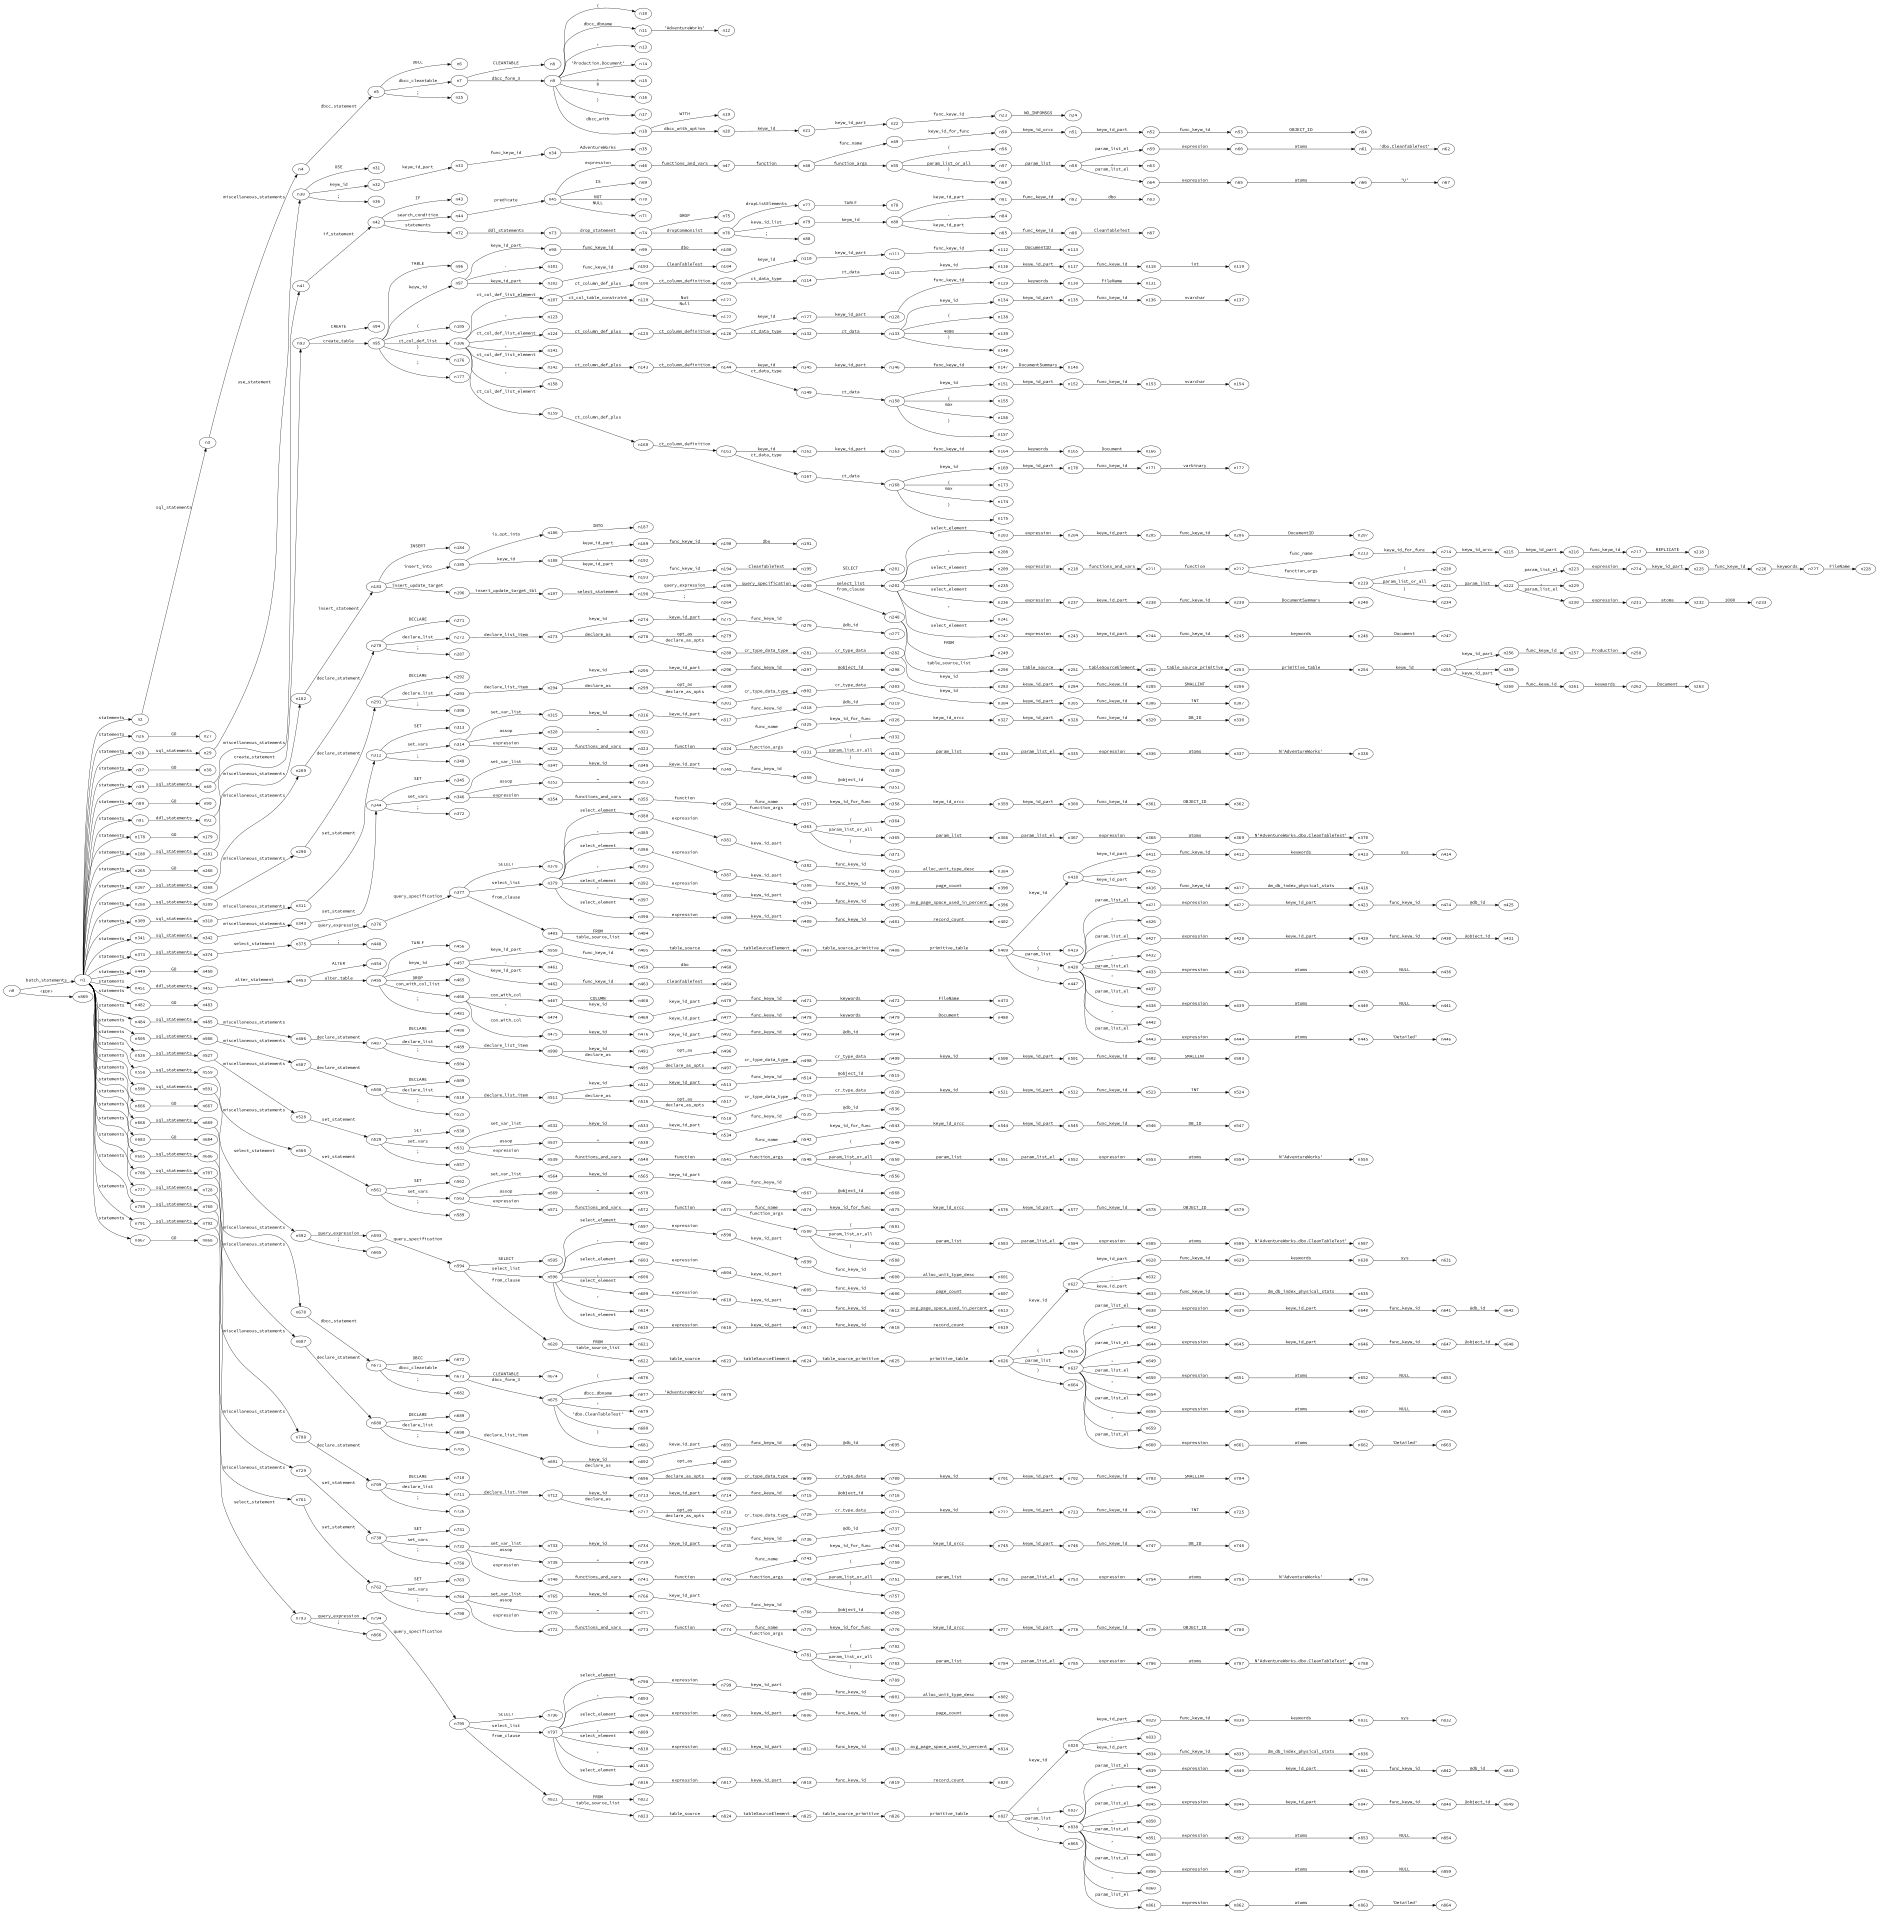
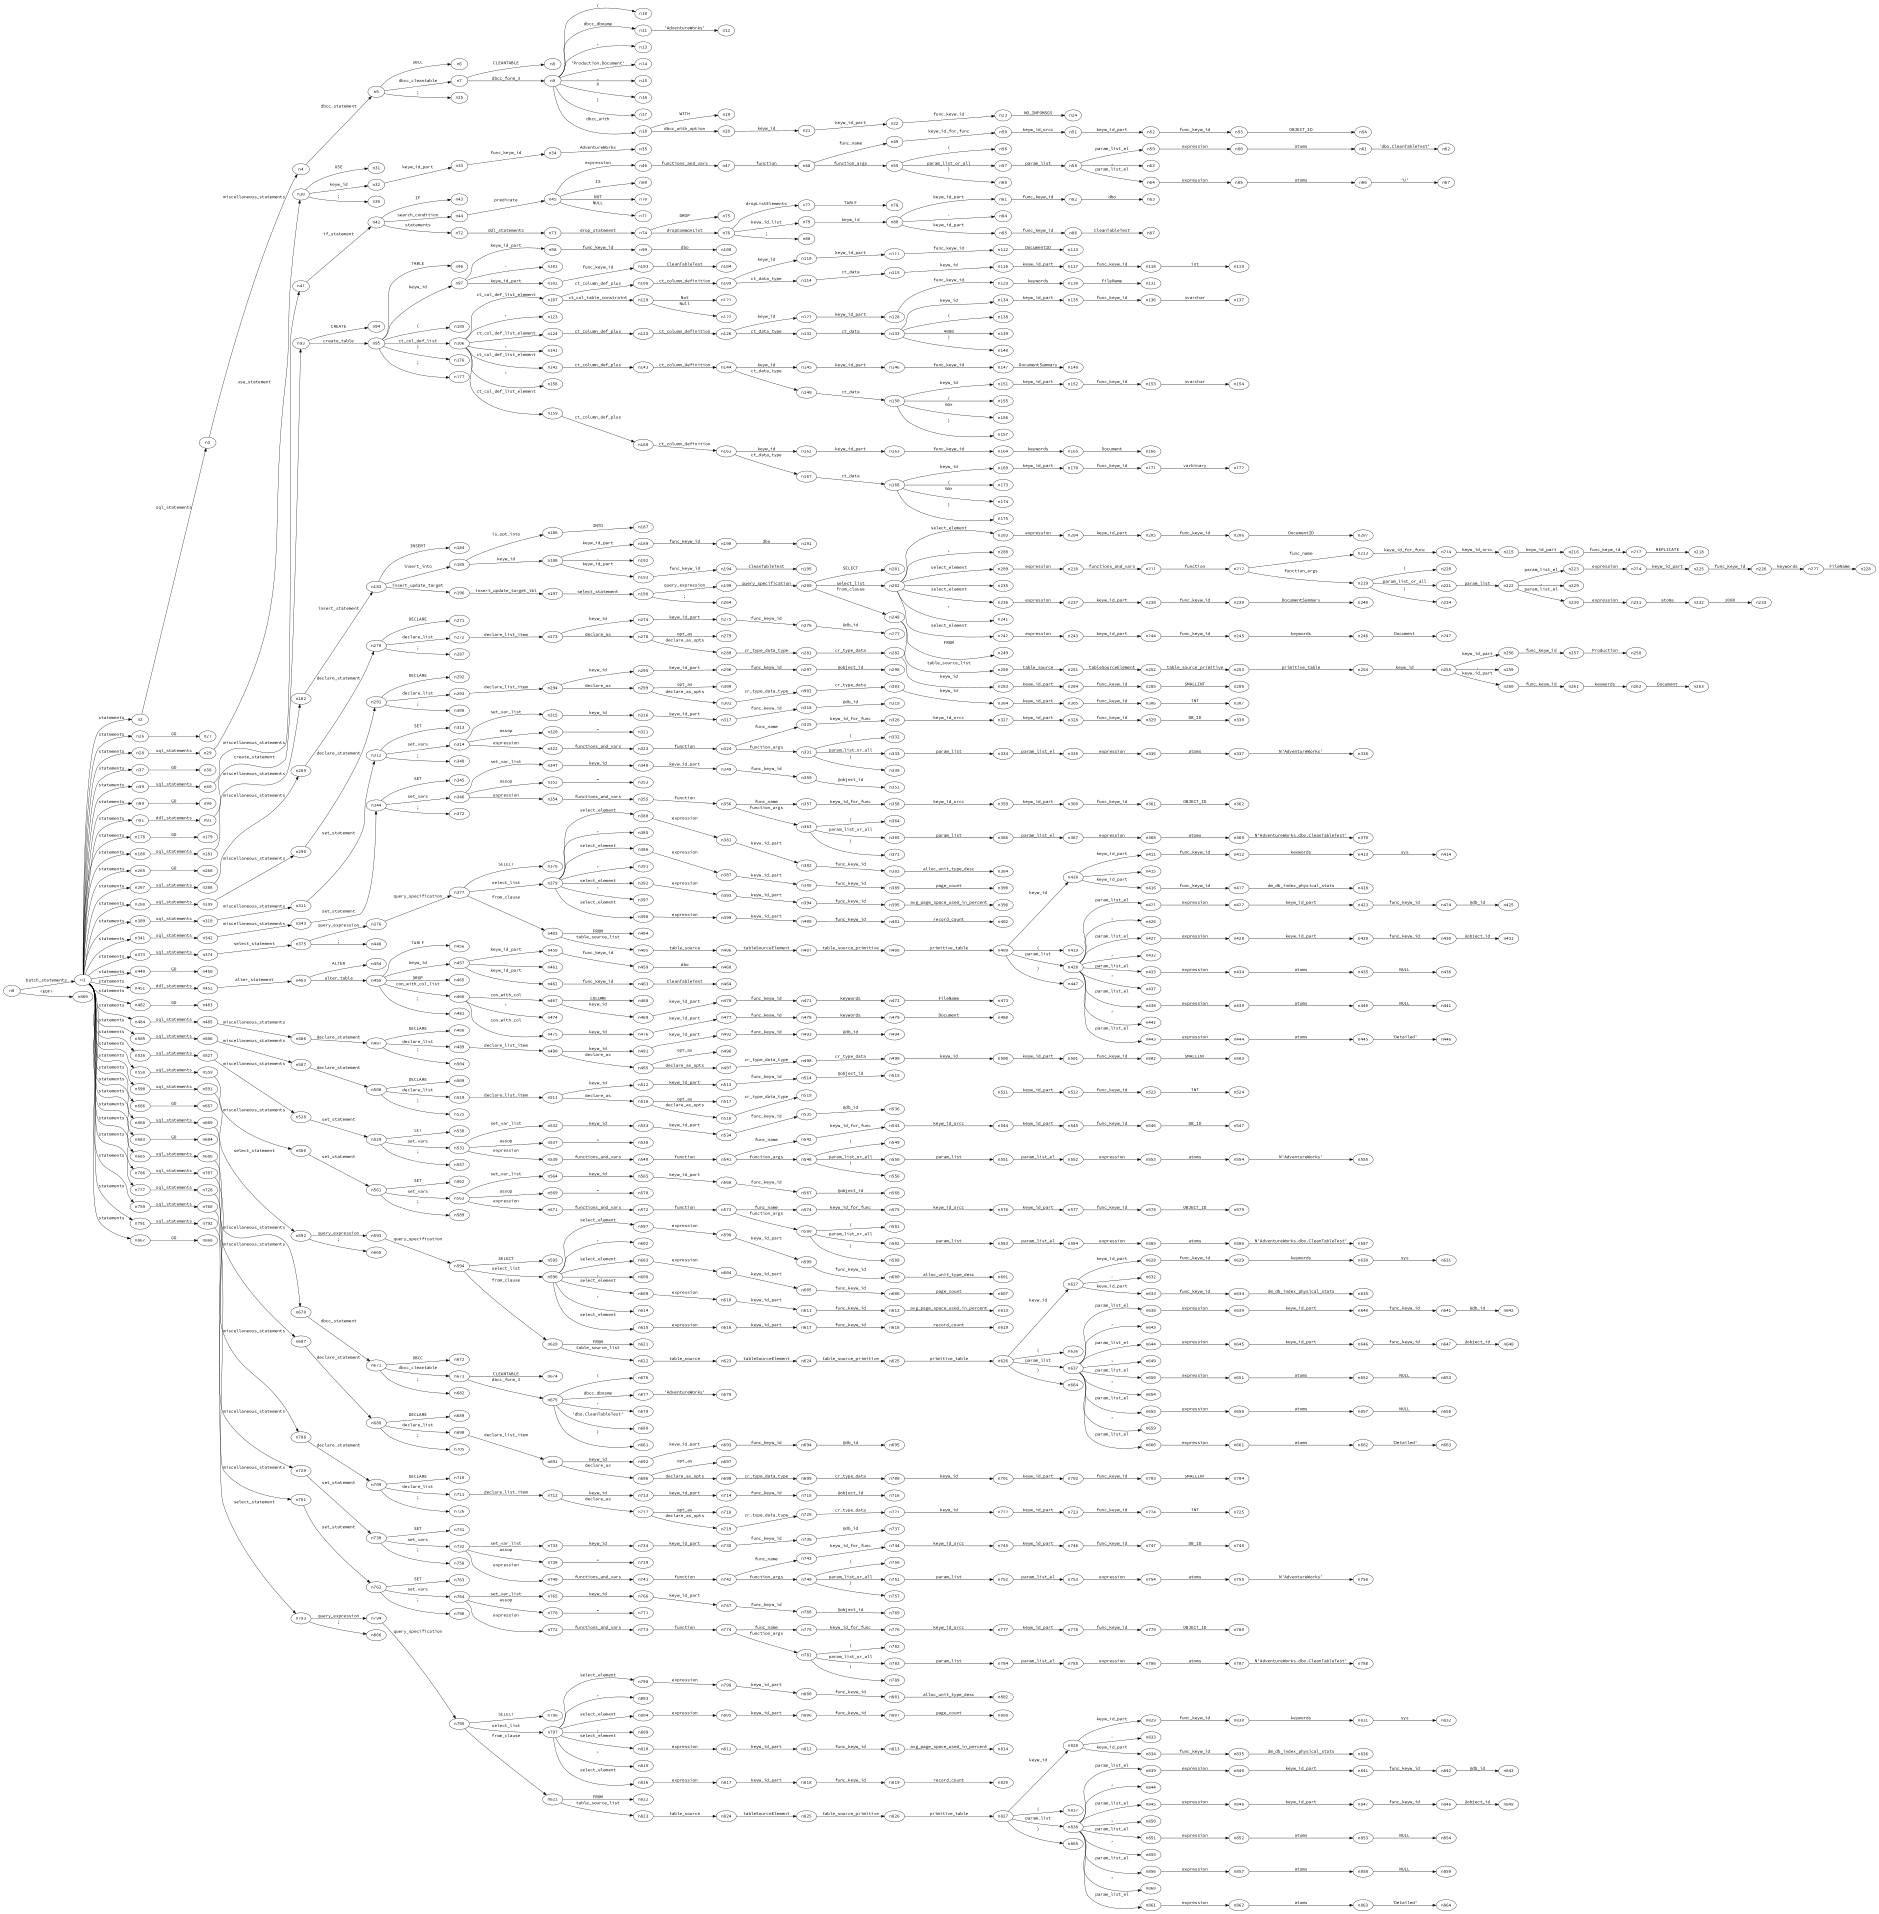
(553, 950) -> (553, 950)
(553, 1051) -> (553, 1051)
(895, 1092) -> none
